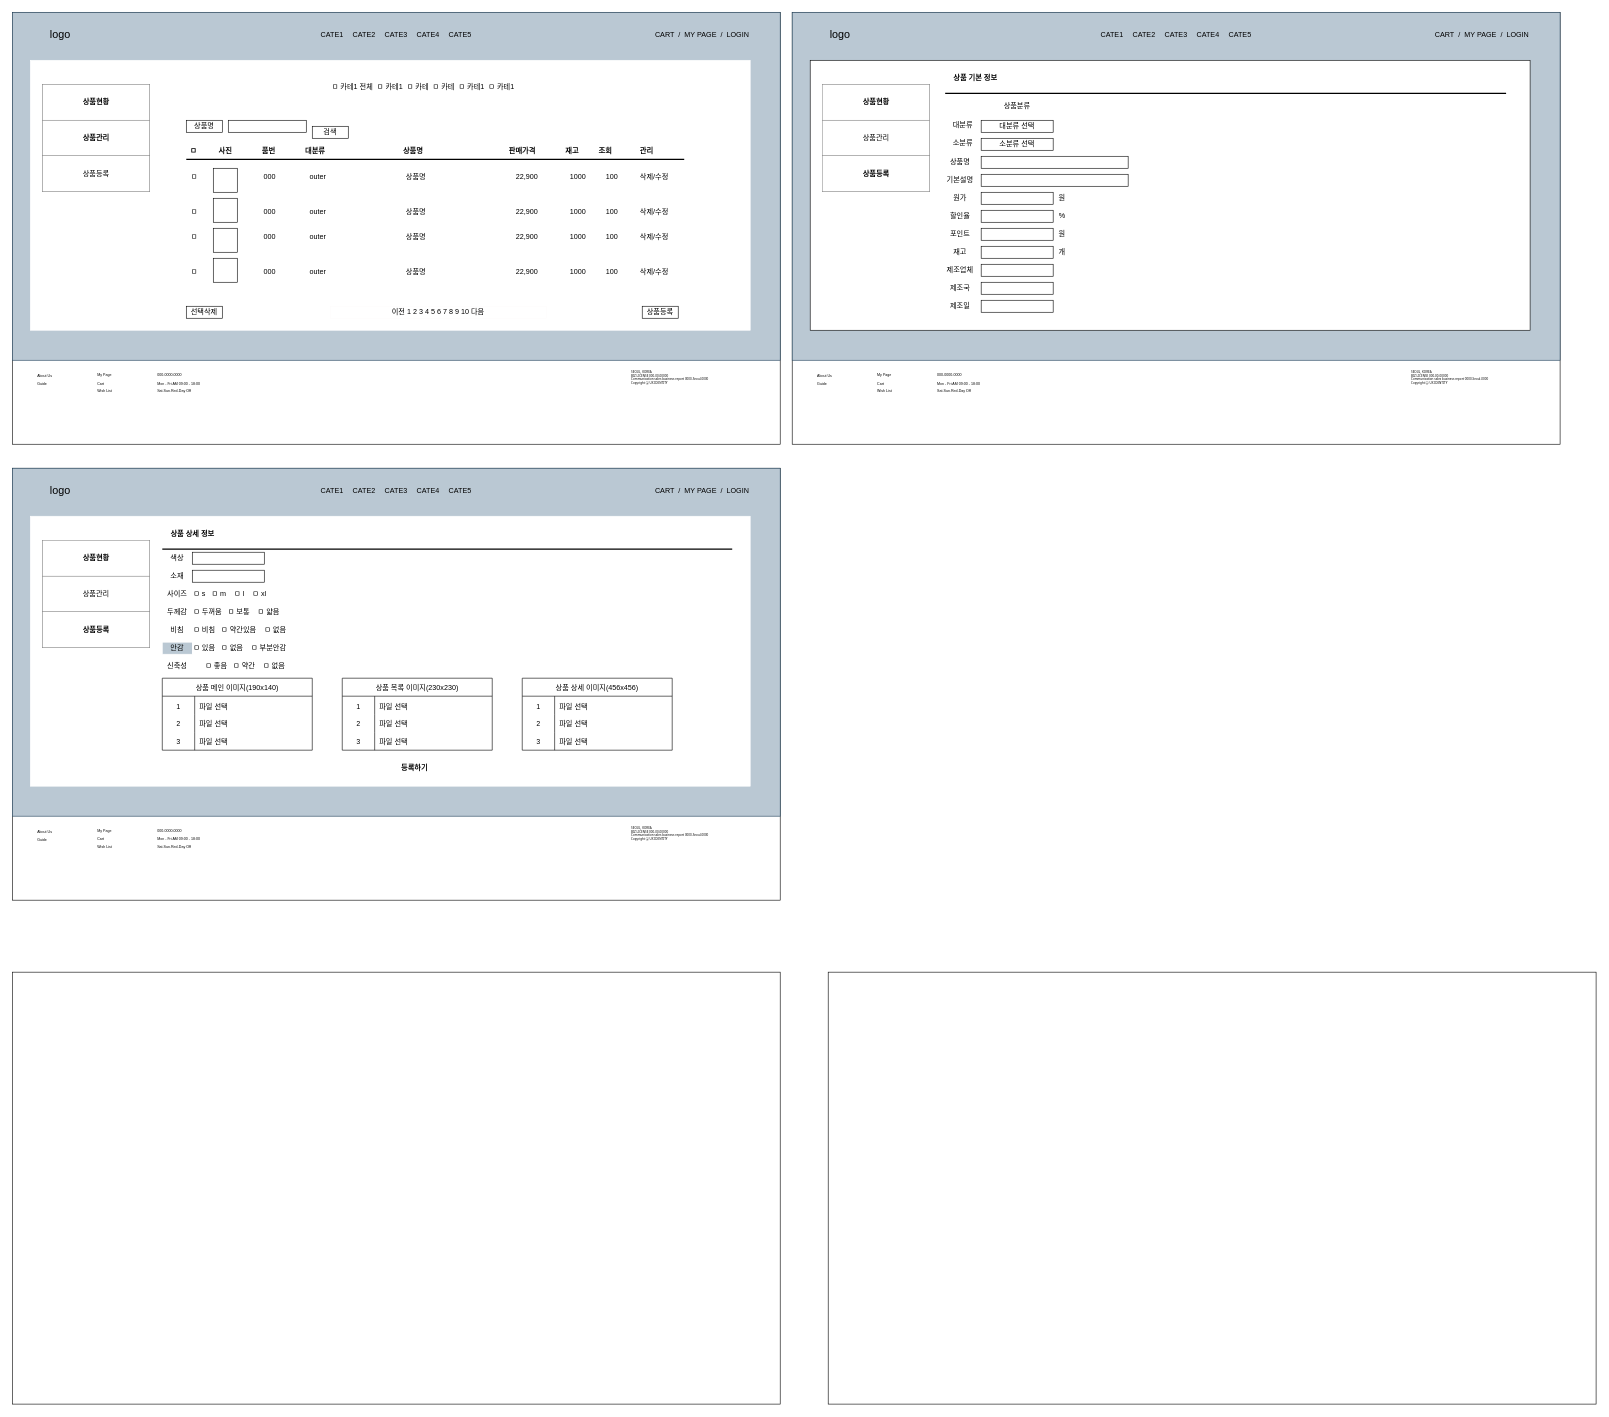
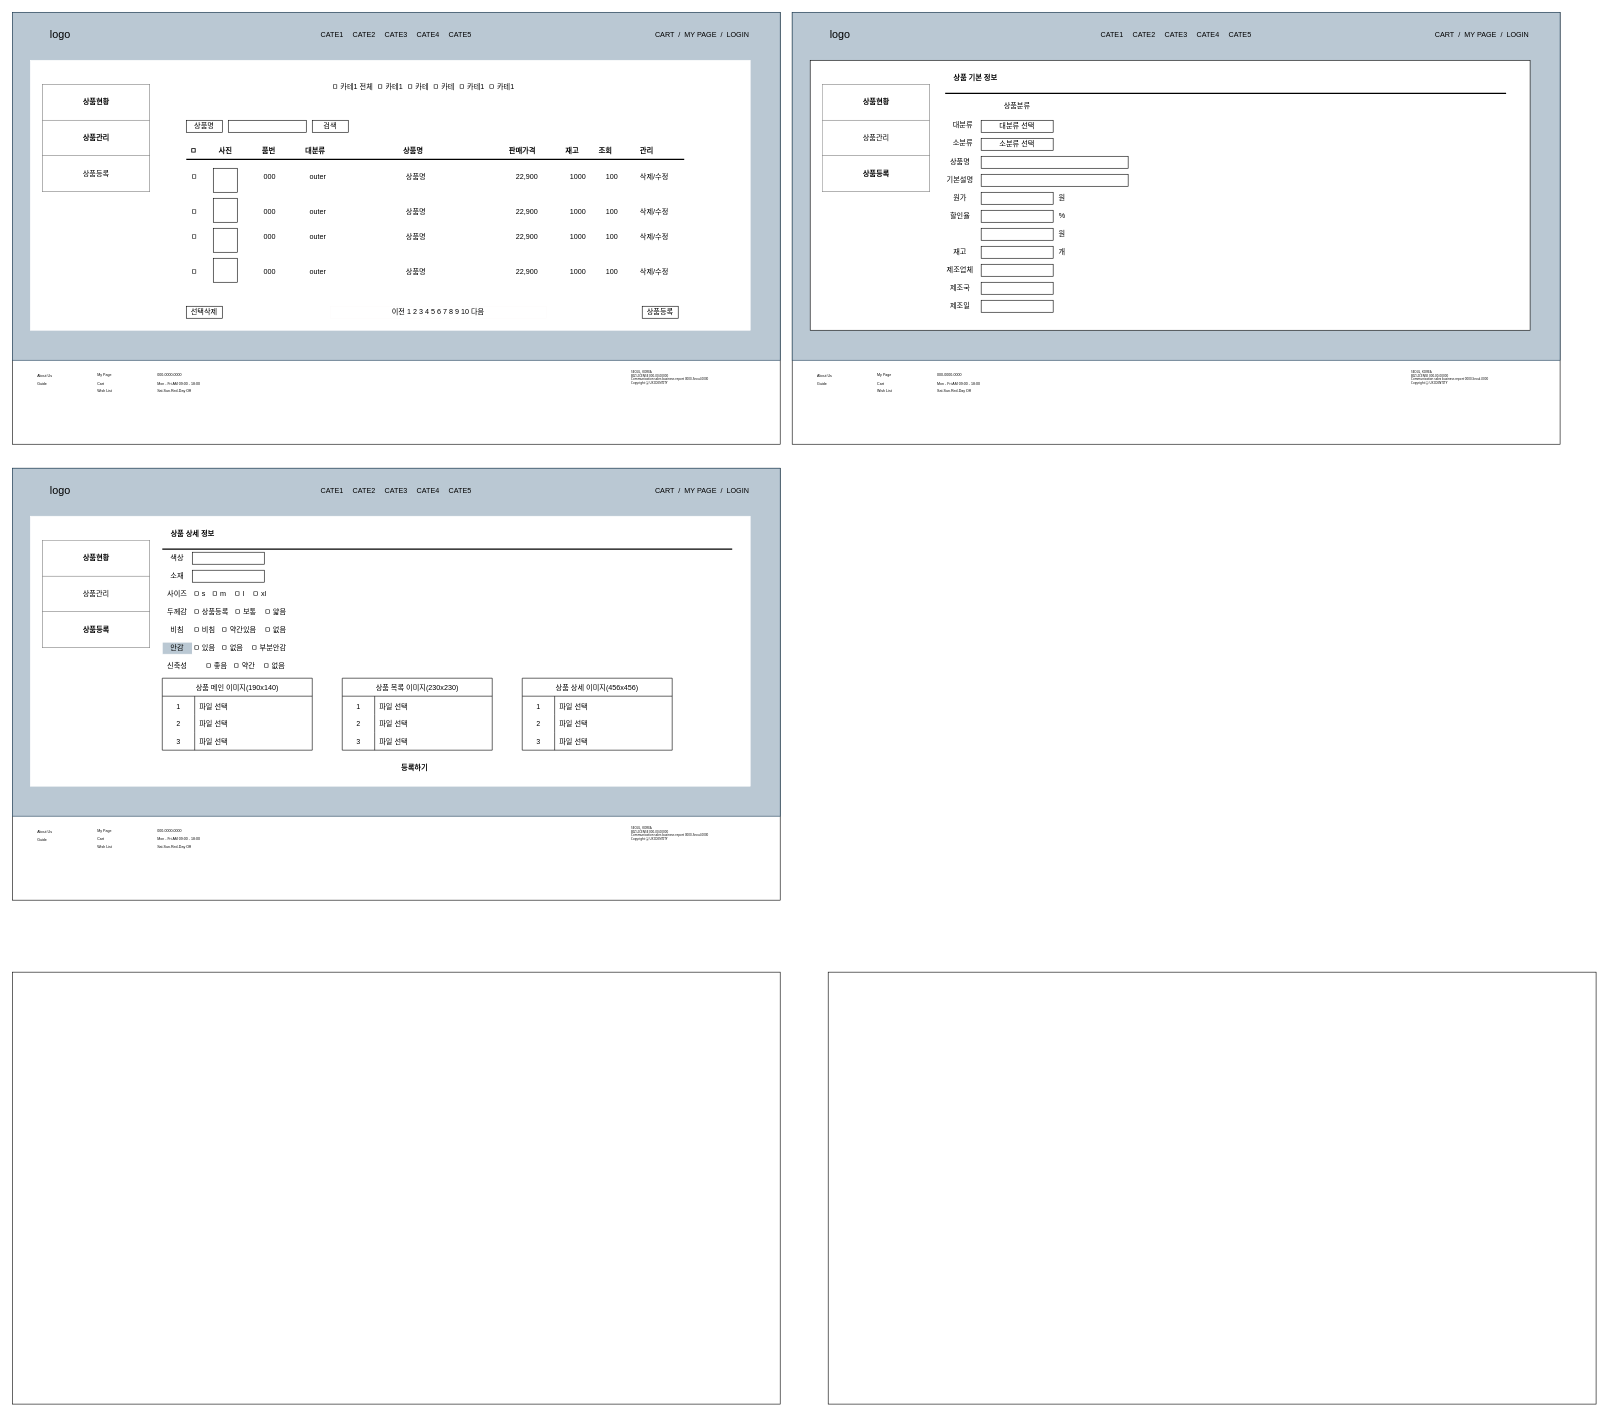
(330, 132) -> (330, 126)
(960, 234) -> none
(244, 612) -> (248, 612)
